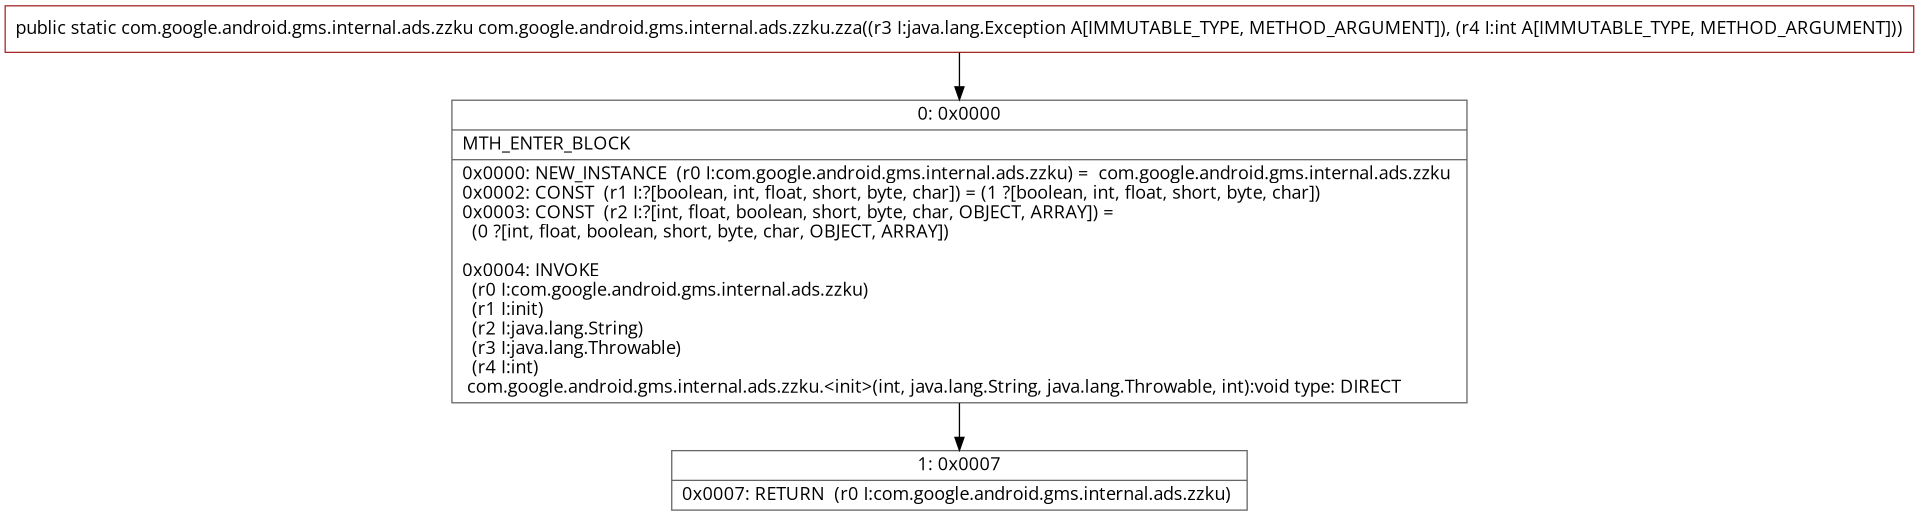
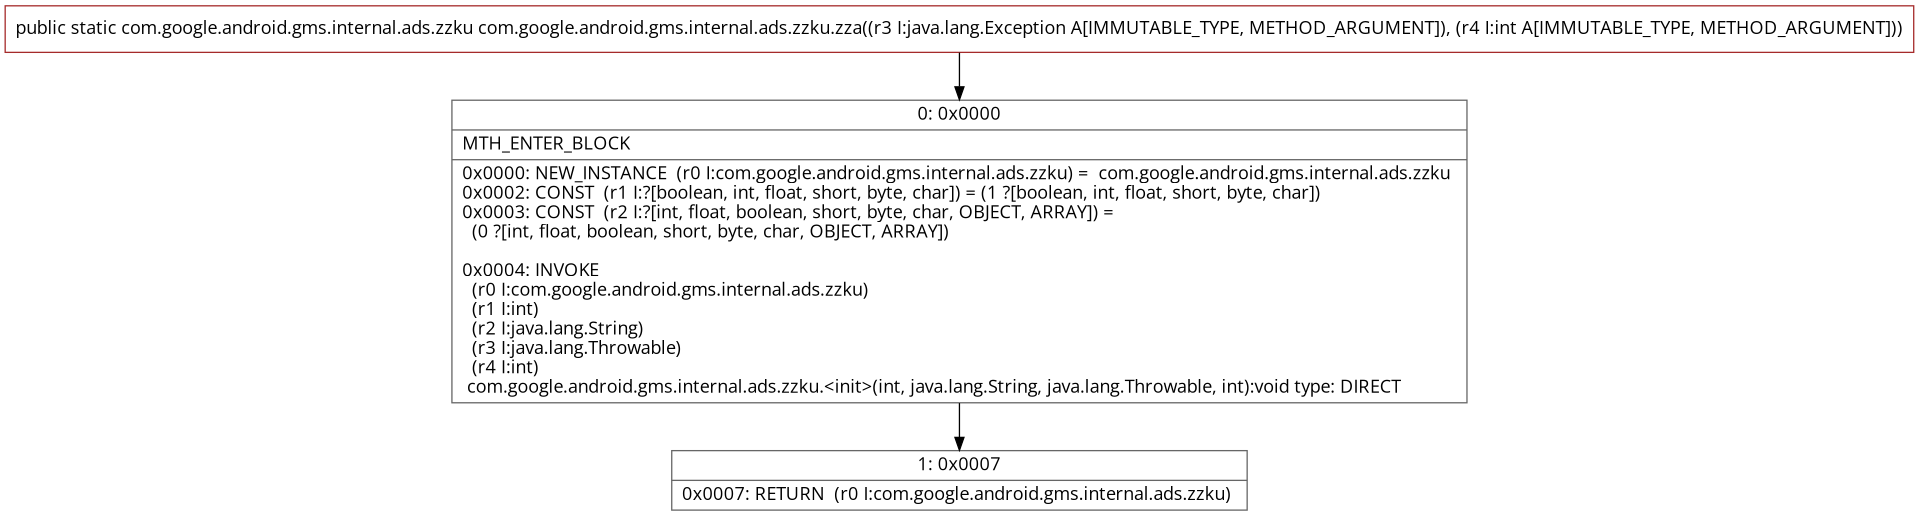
(504, 310) -> (501, 310)
